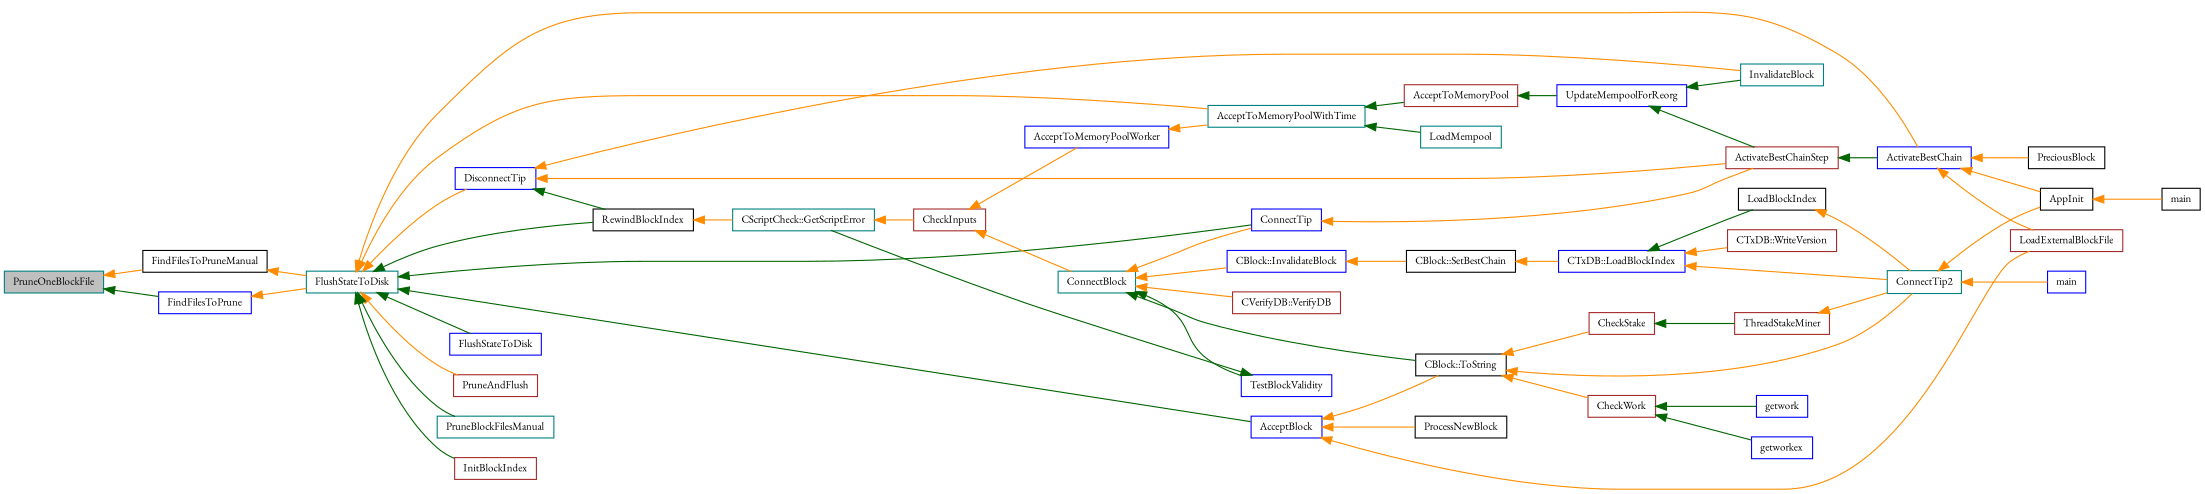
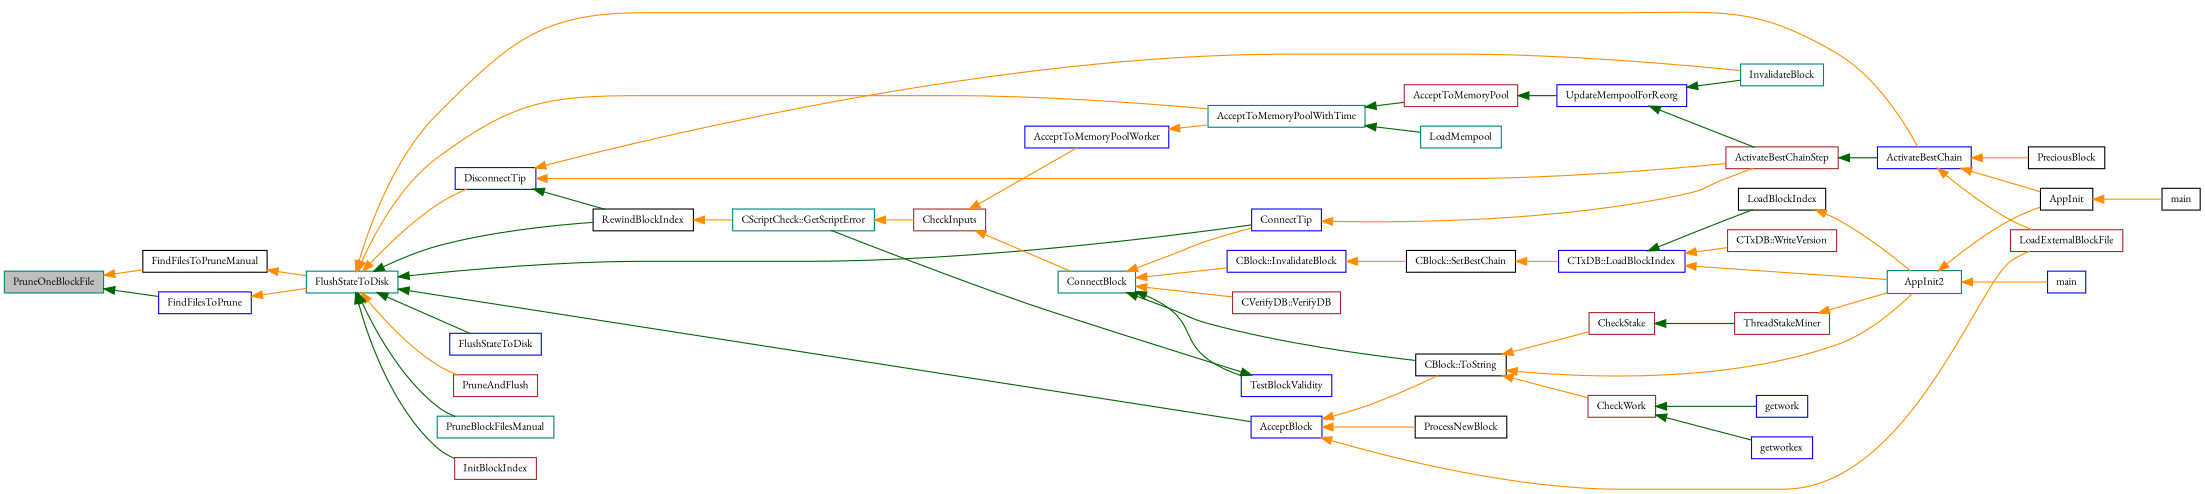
(1924, 282) -> (1924, 282)
